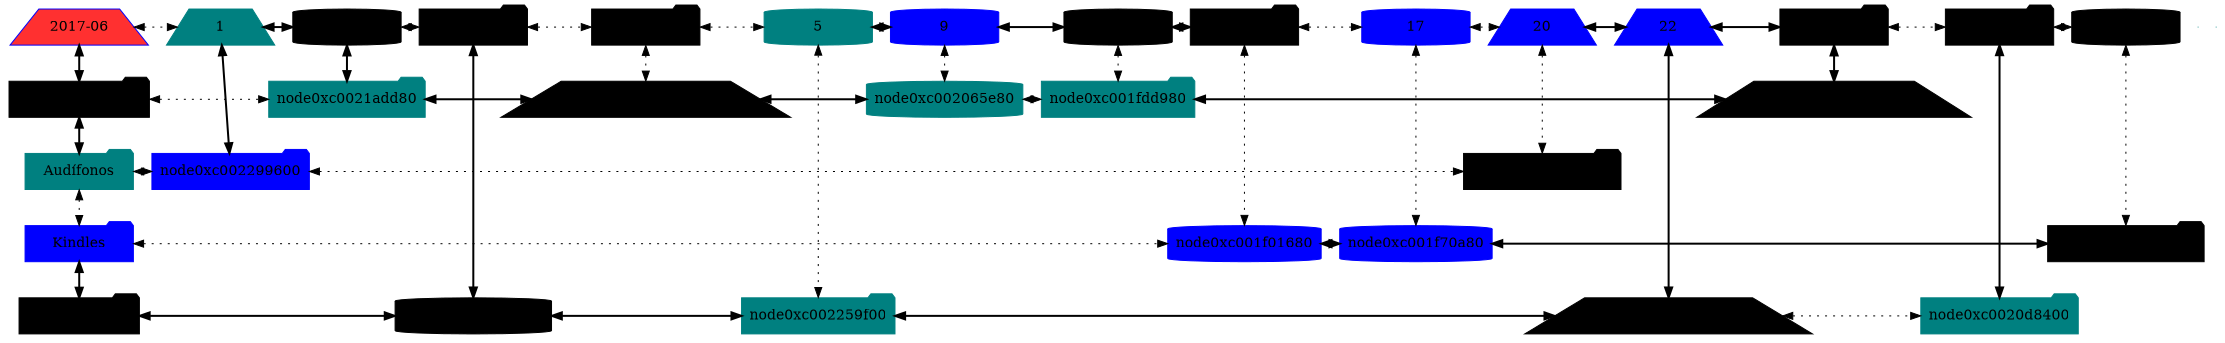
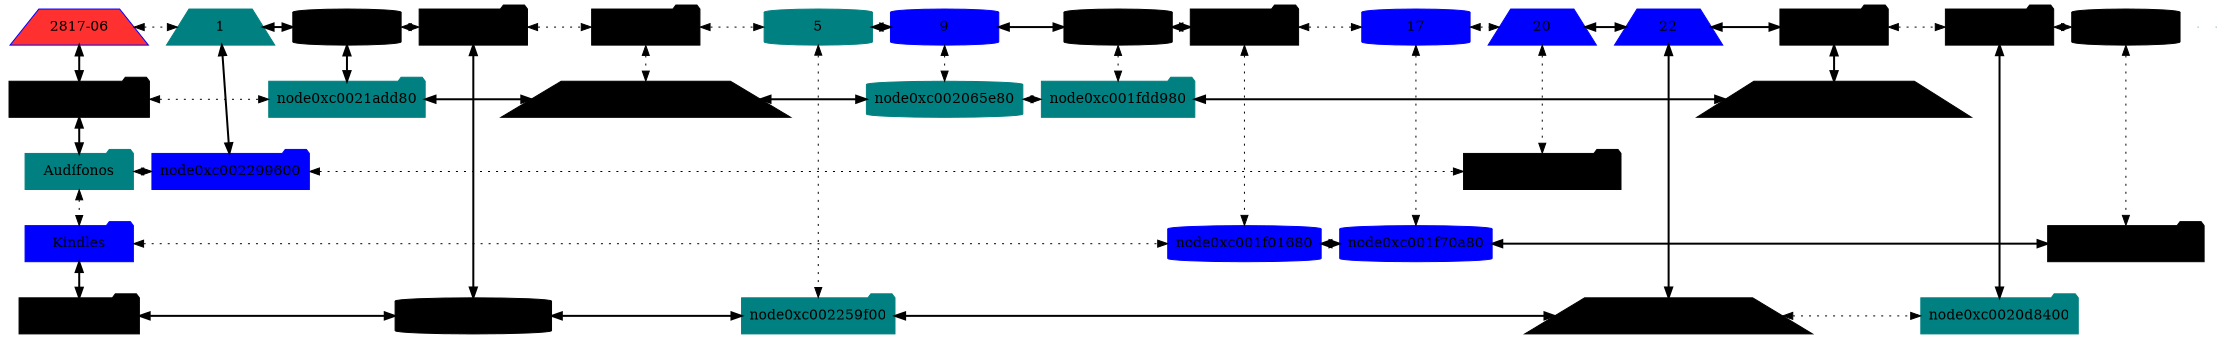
(79, 27) -> (79, 27)
